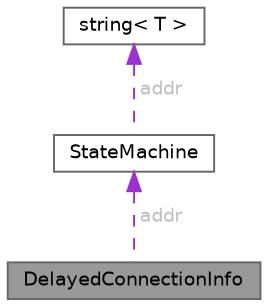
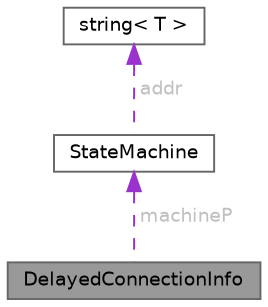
(158, 217) -> (184, 217)
